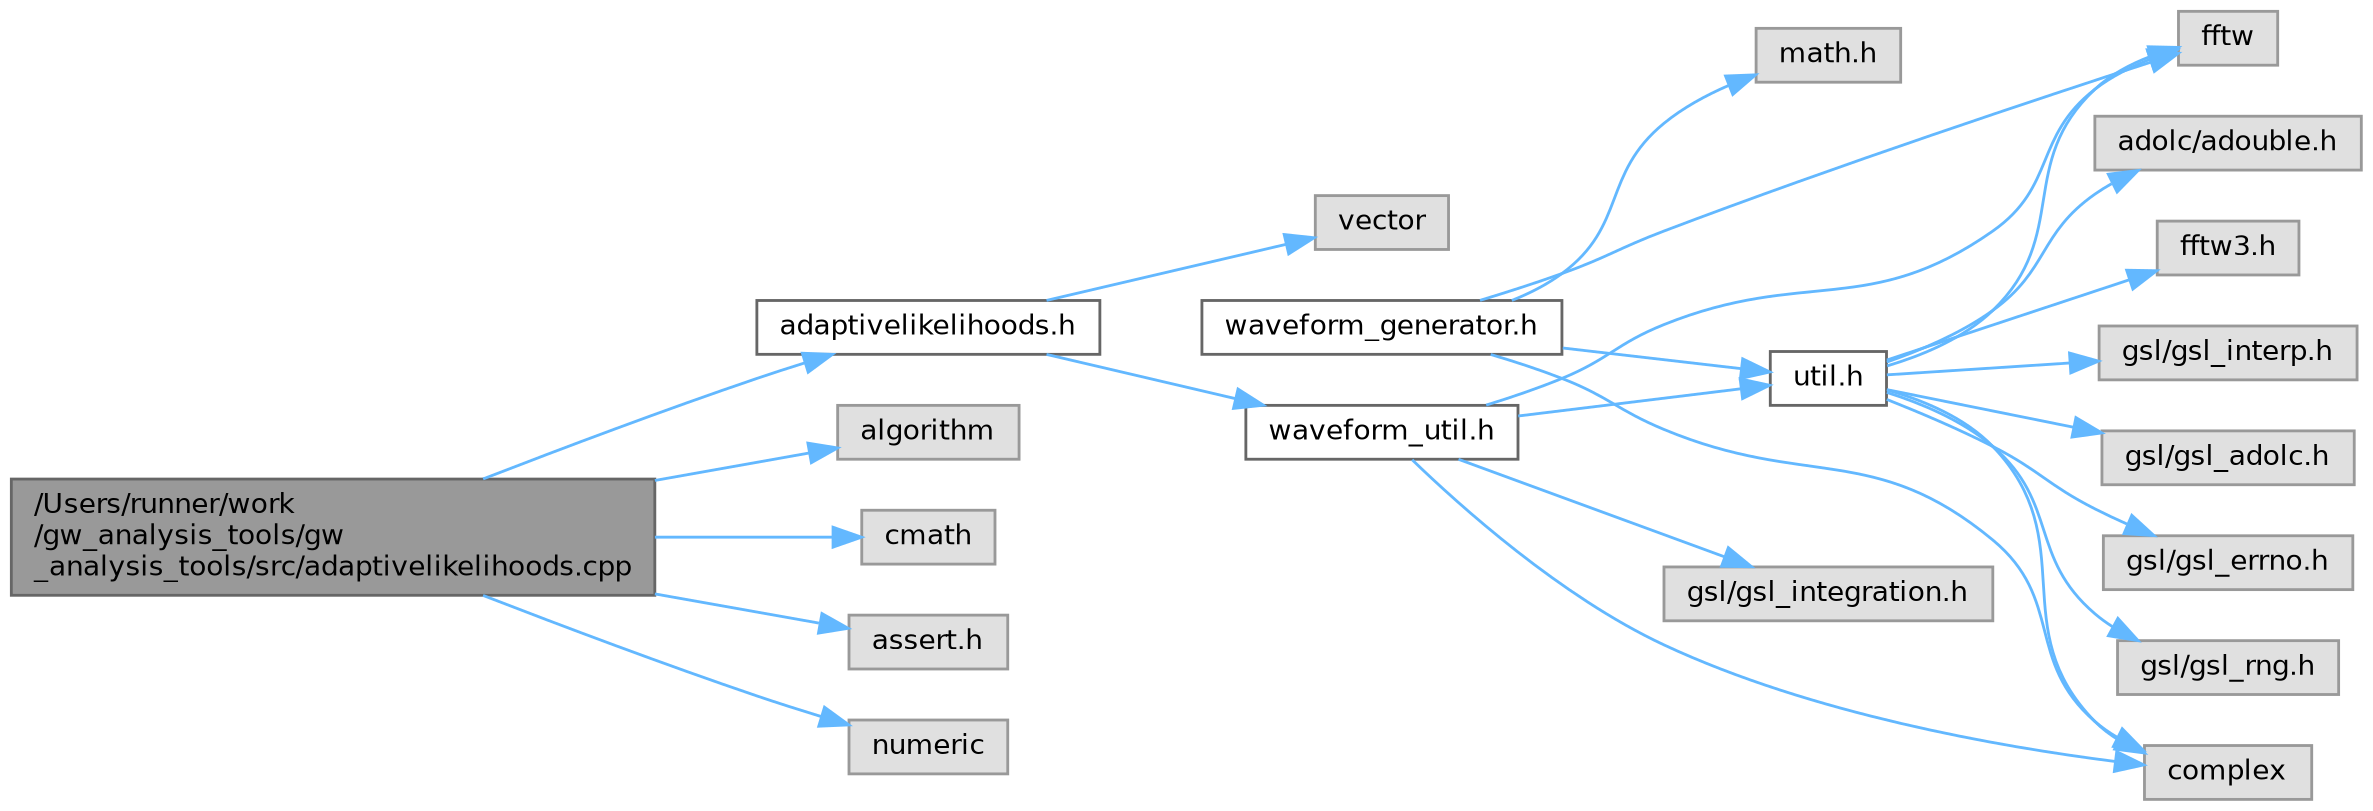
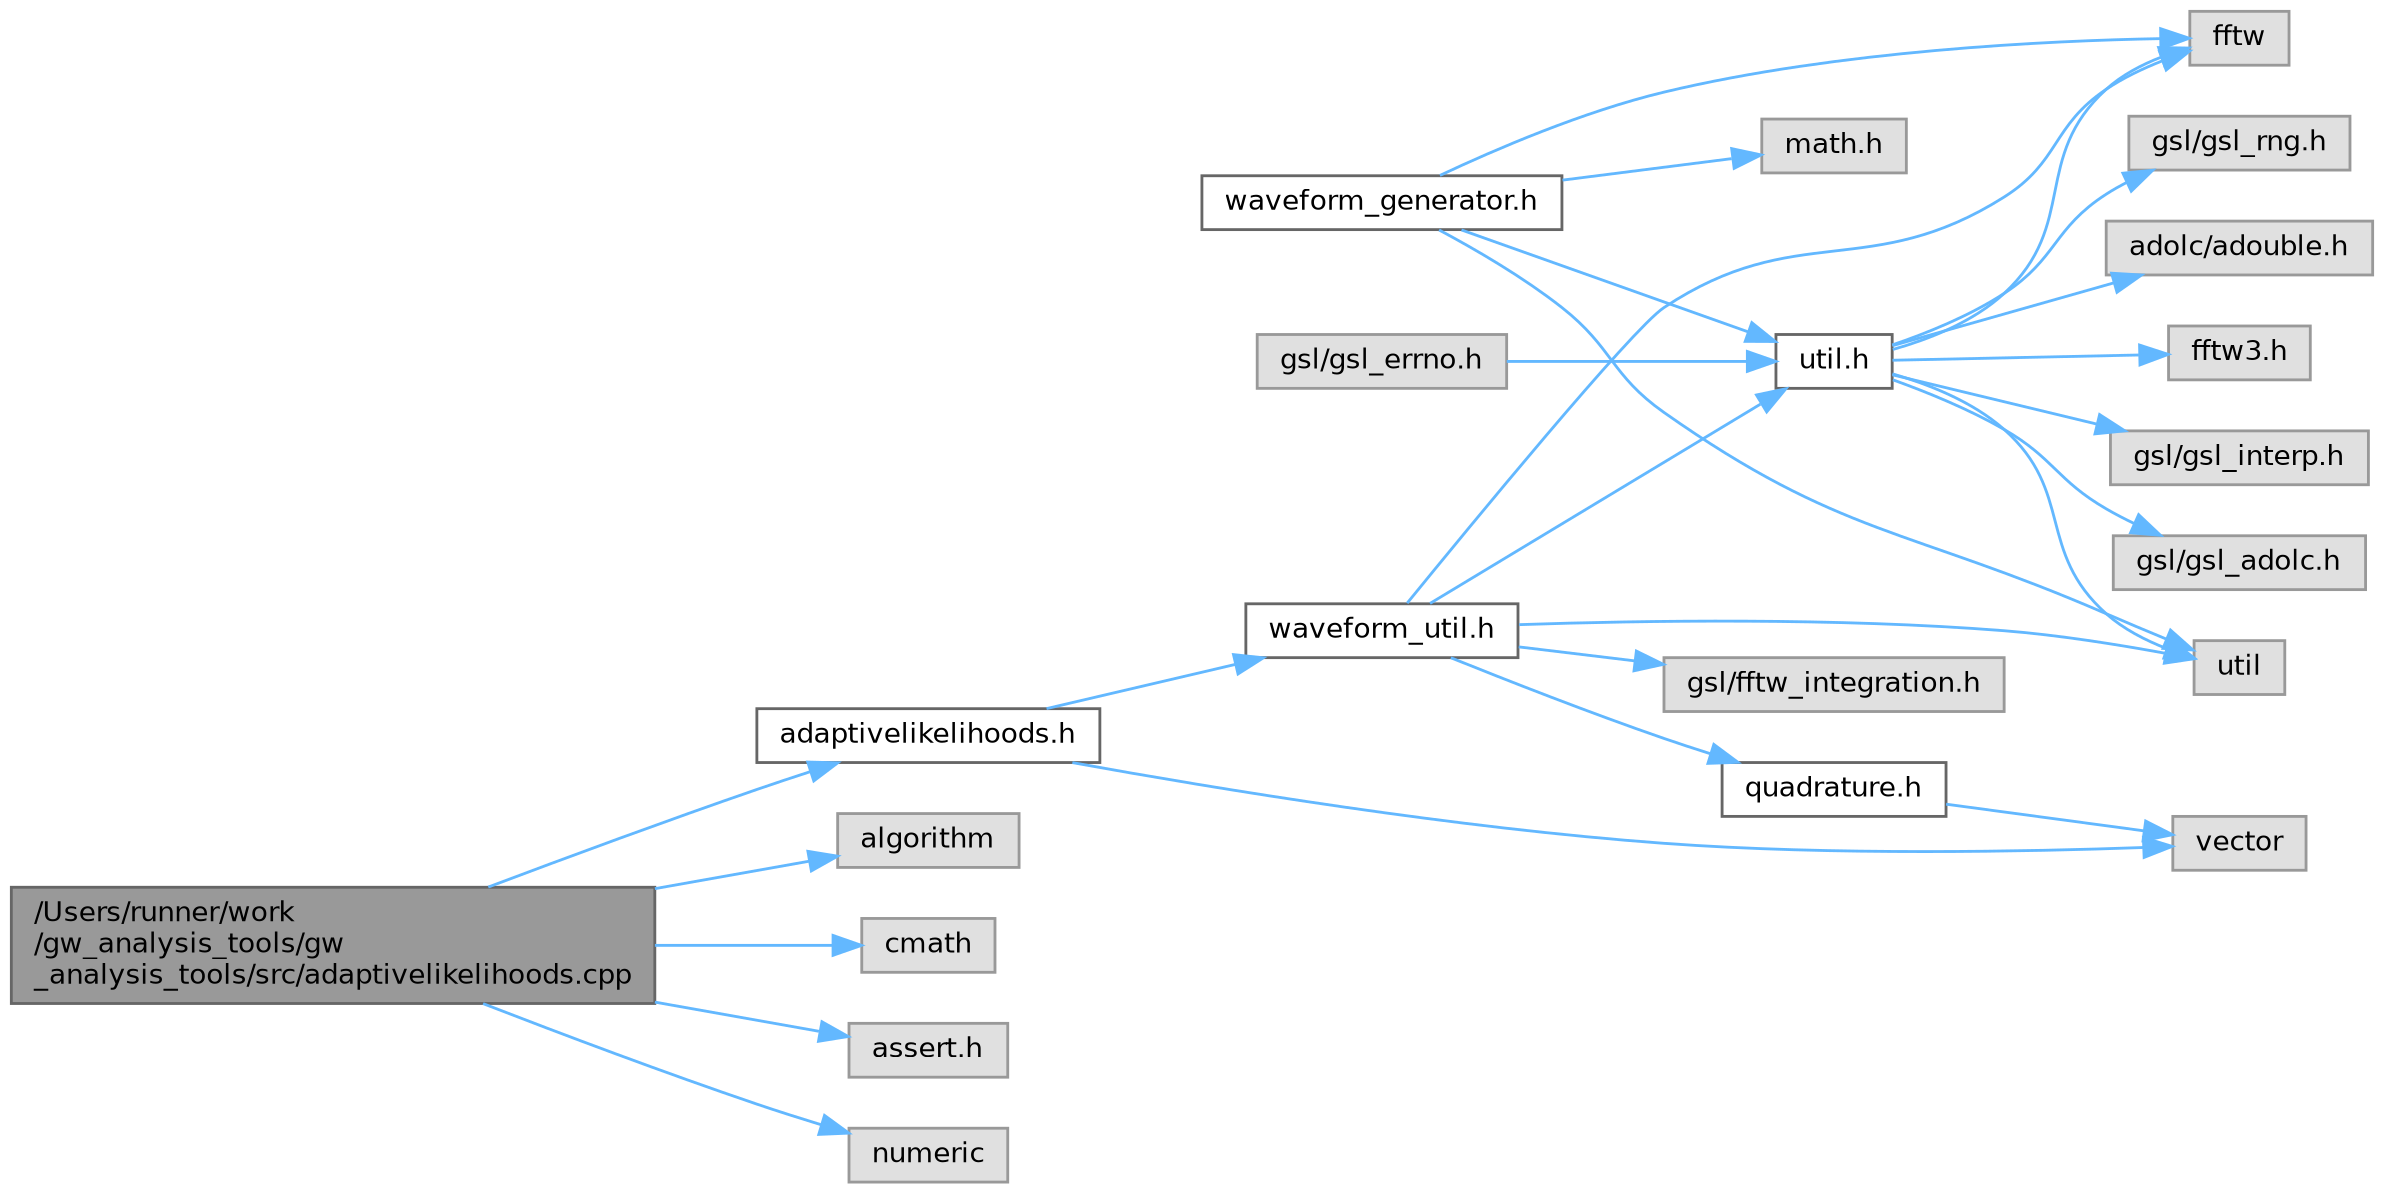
(2039, 474) -> (1639, 361)
(1828, 594) -> (1834, 685)
(2228, 772) -> (2239, 668)
none -> (1834, 789)
